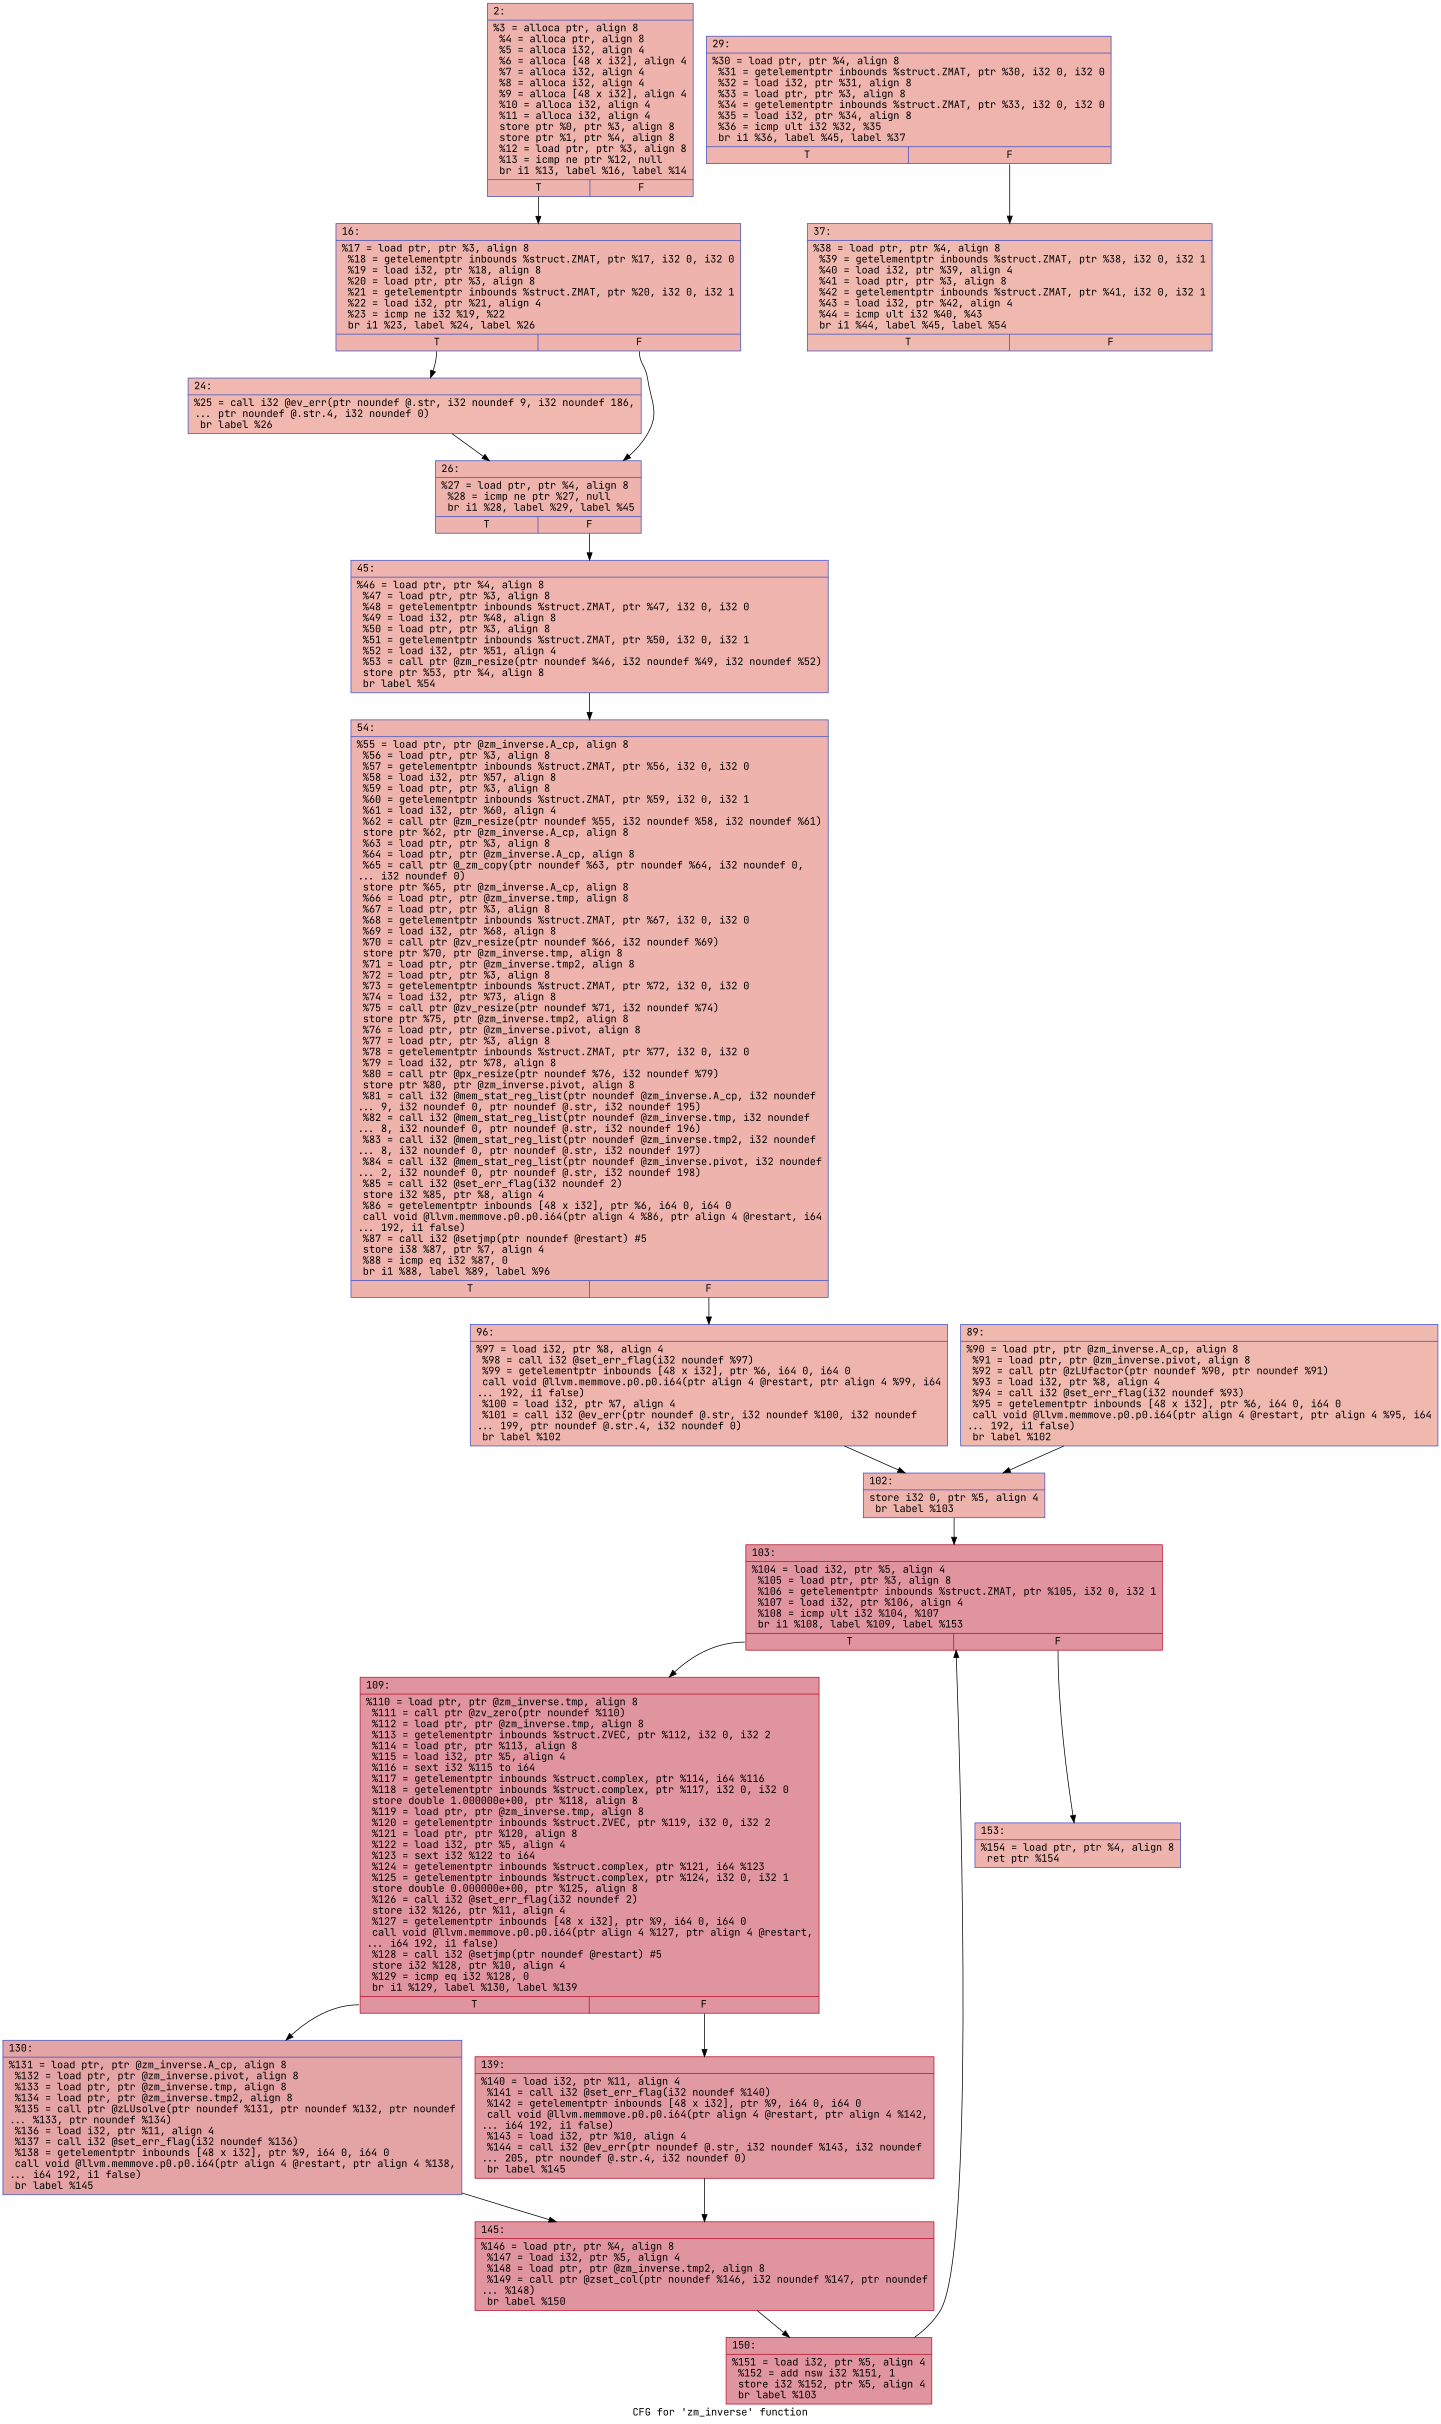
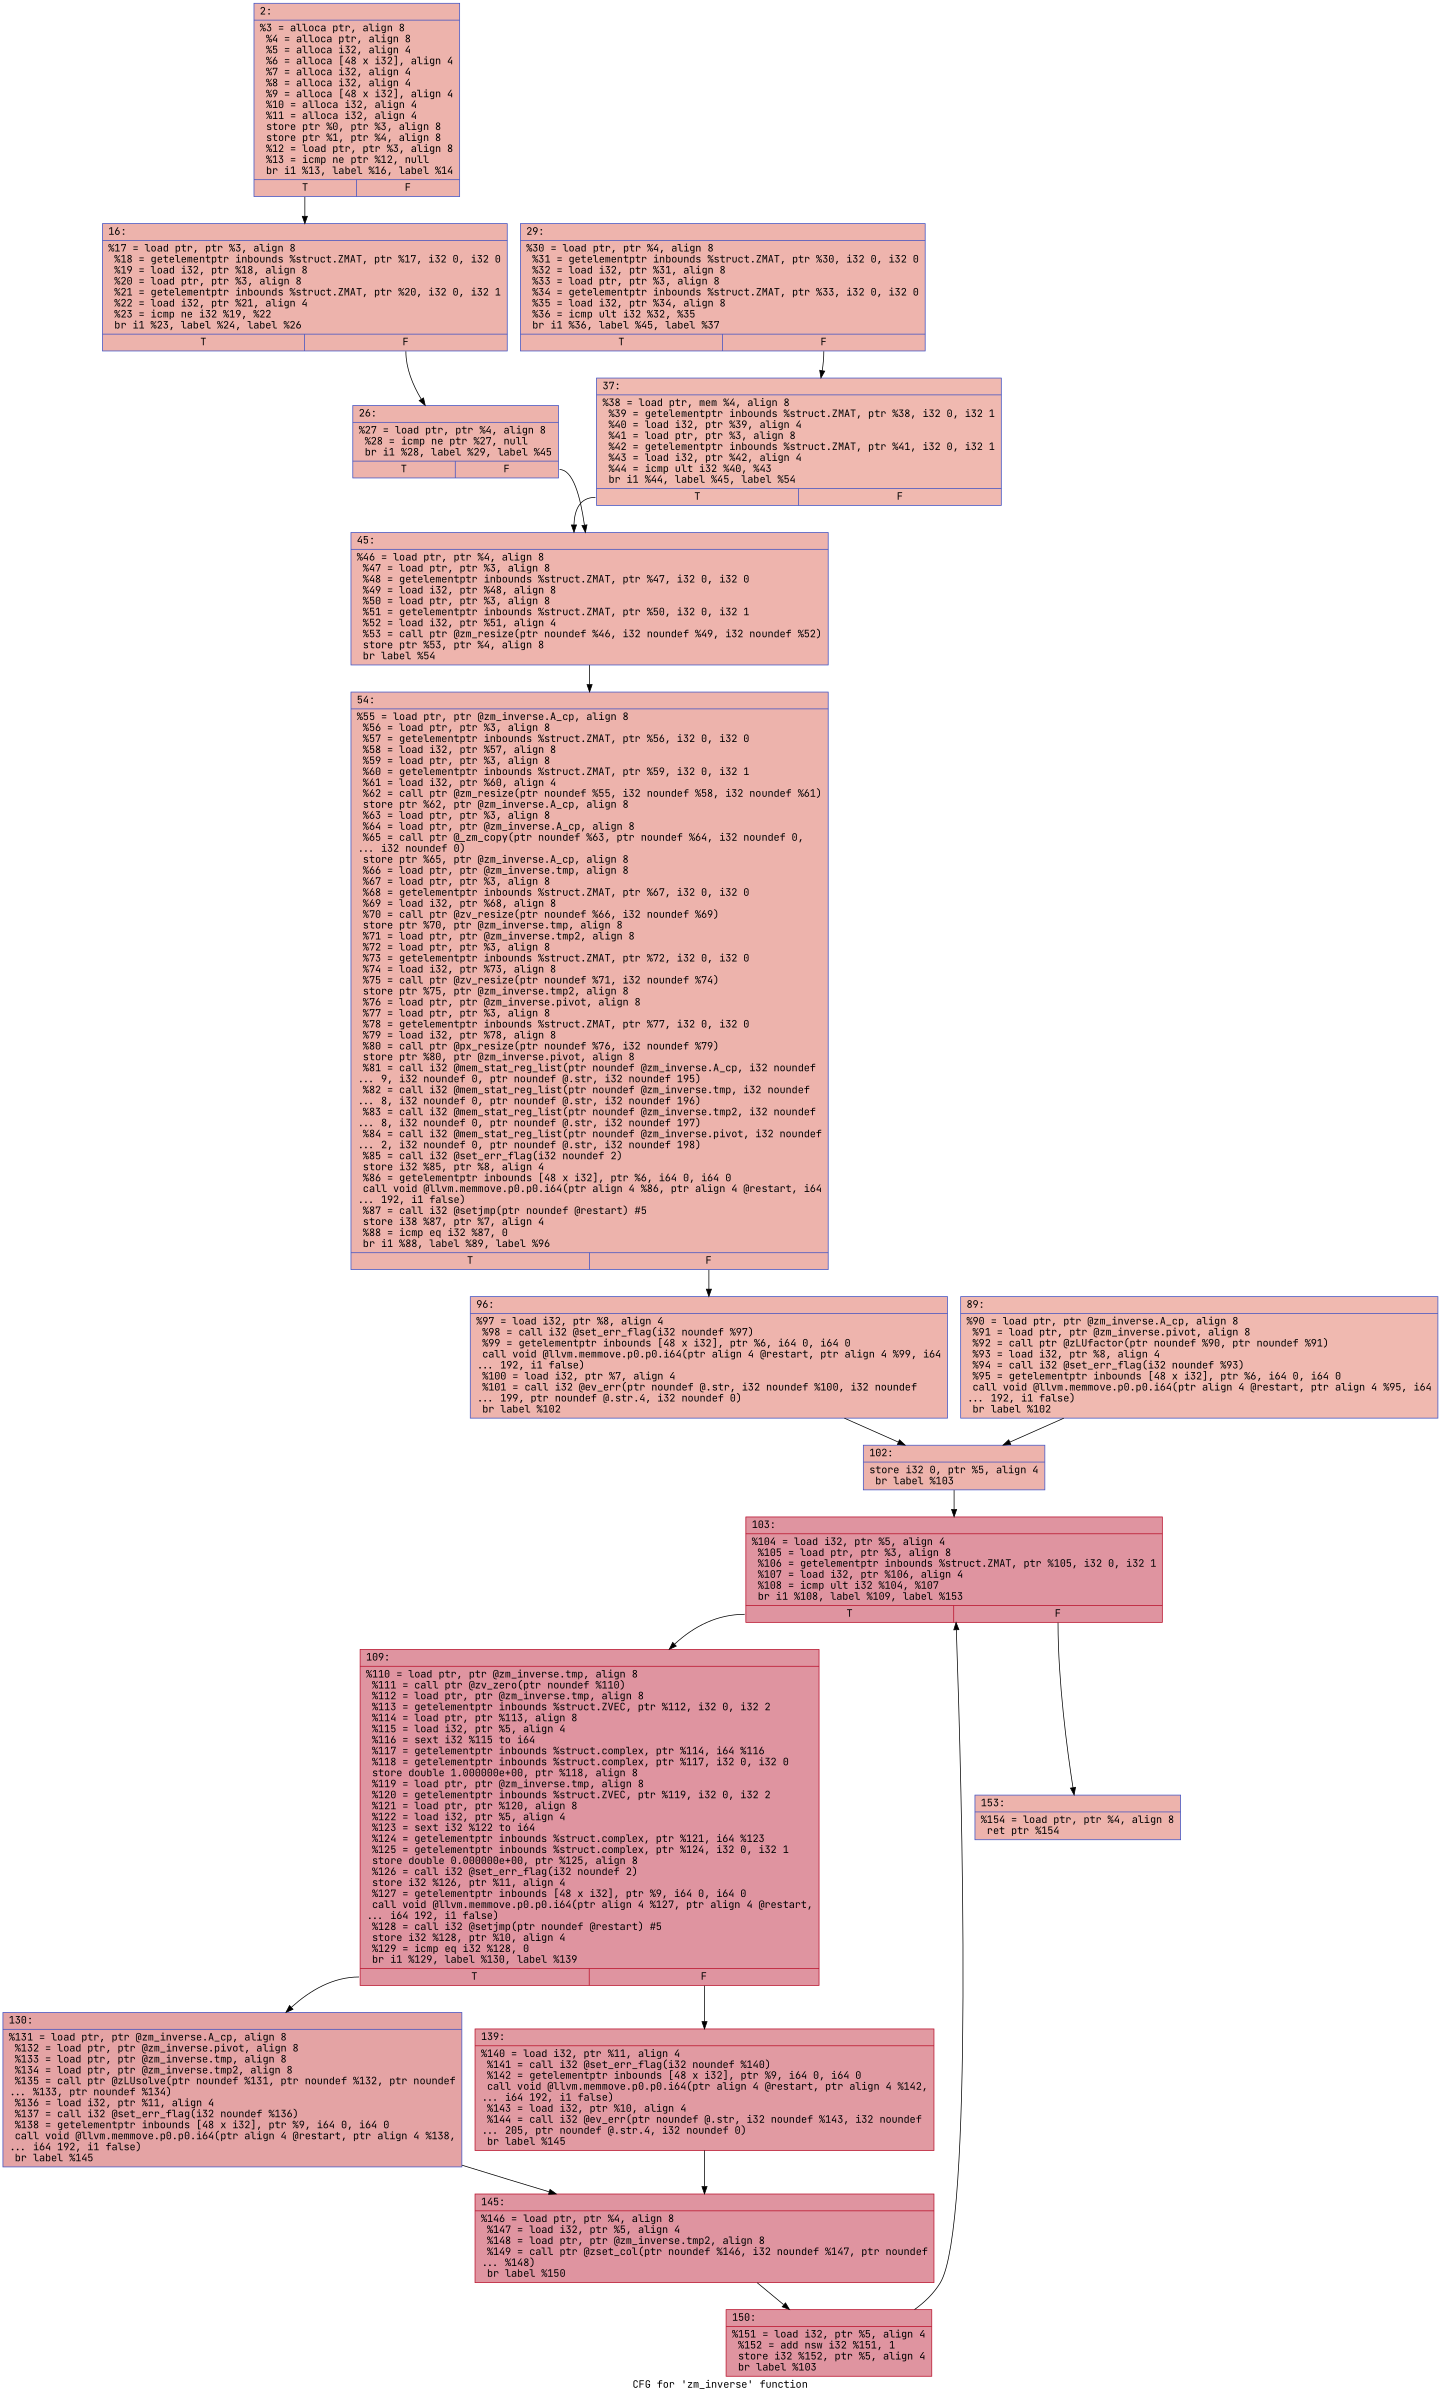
(907, 248) -> (696, 403)
(415, 406) -> none
none -> (577, 509)
